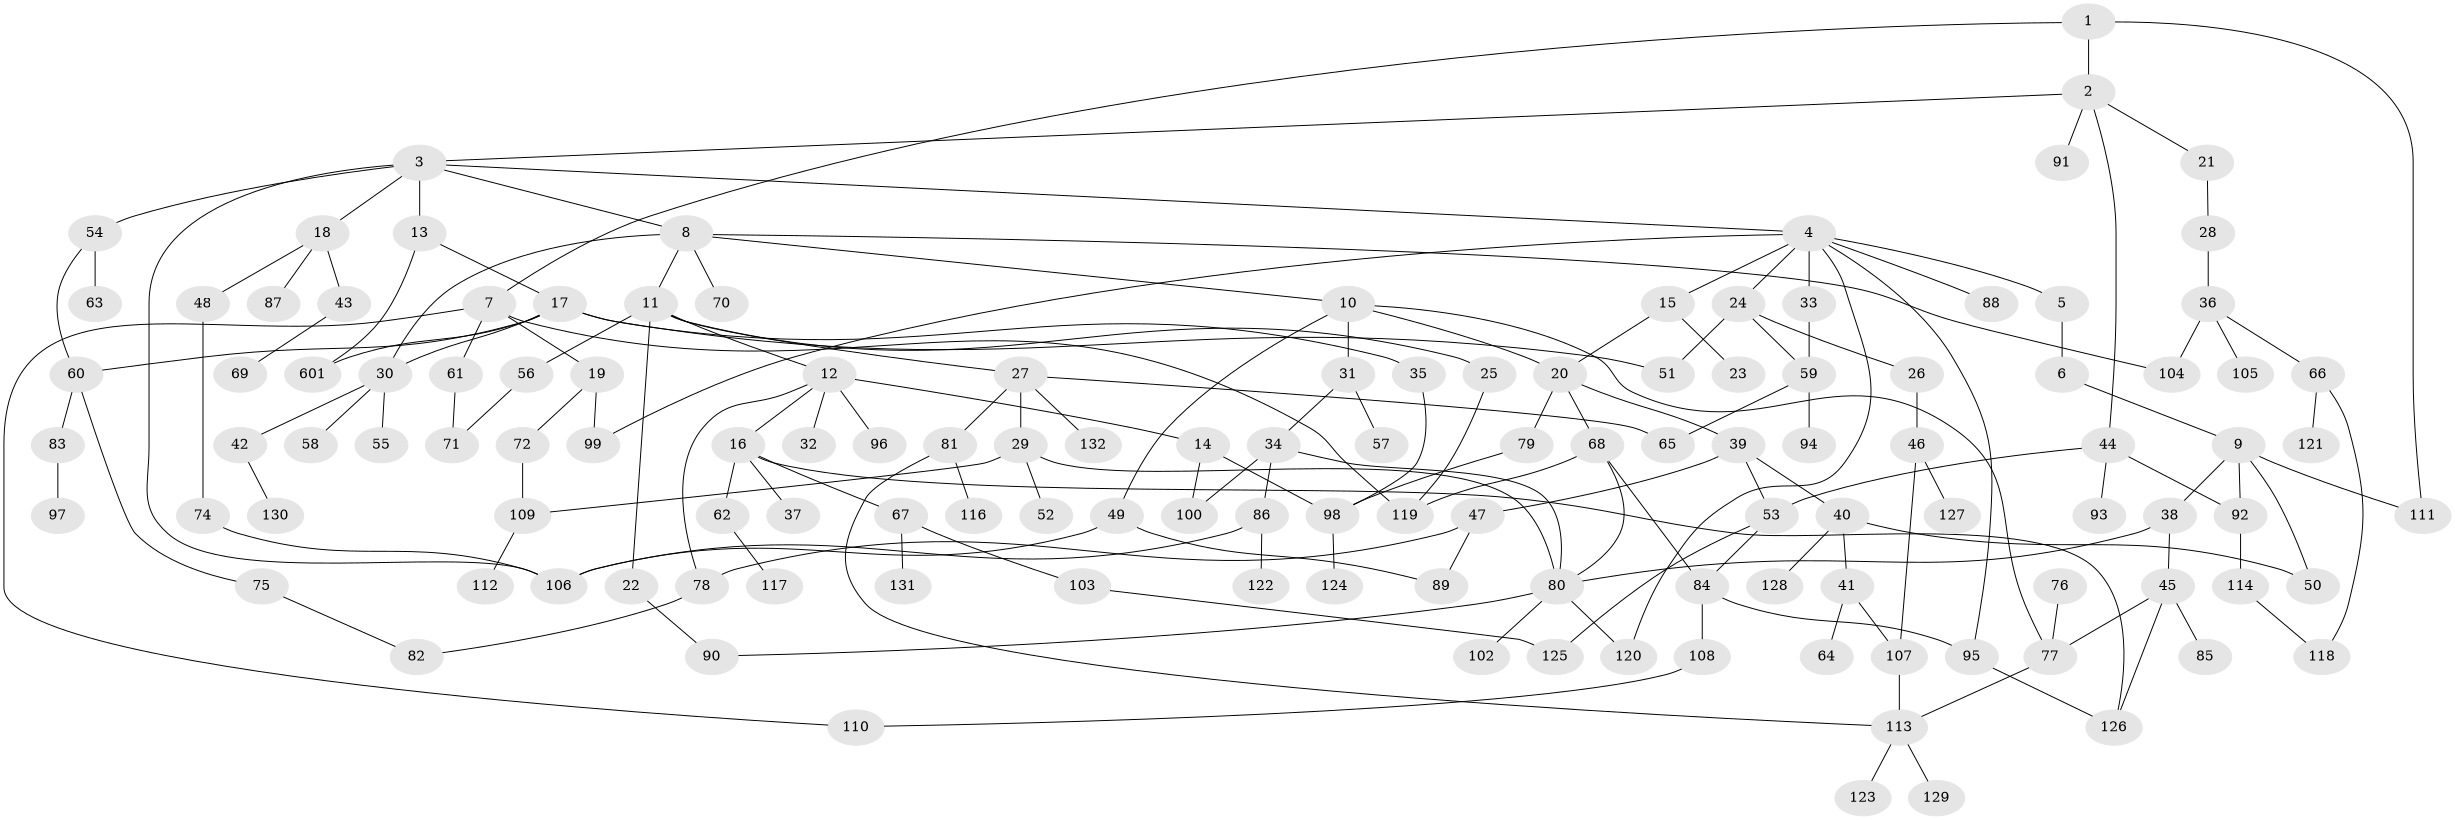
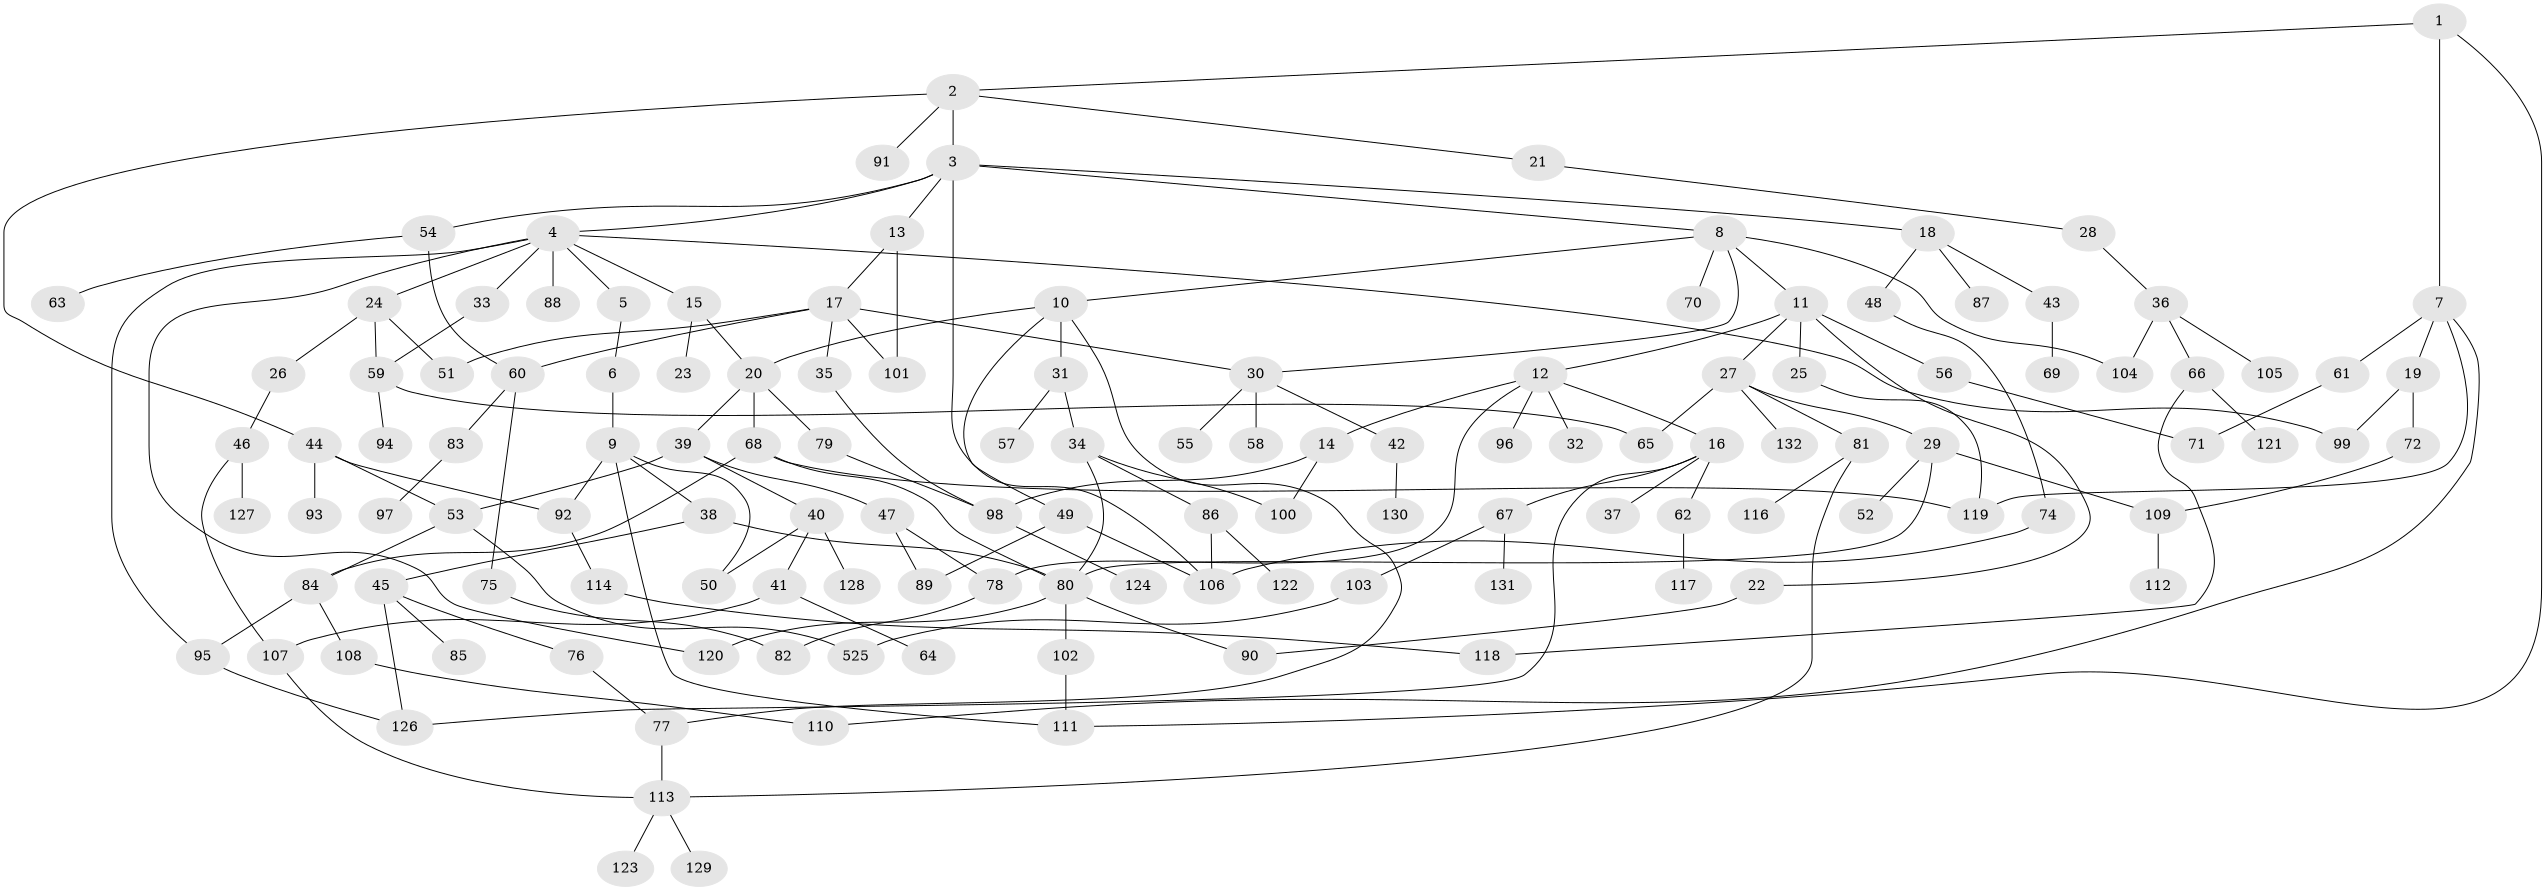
(313, 375) -> (897, 375)
(2109, 622) -> (485, 626)
(1555, 657) -> (856, 657)
none -> (1066, 692)
